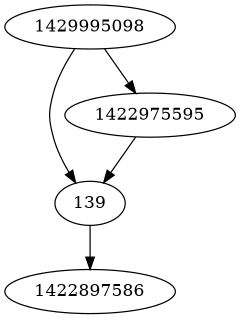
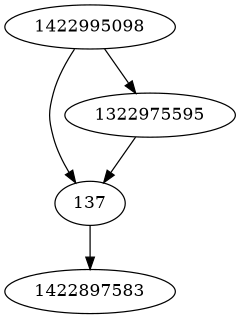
(90, 27) -> (90, 27)
(150, 115) -> (150, 115)
(90, 203) -> (90, 203)
(90, 292) -> (90, 292)
